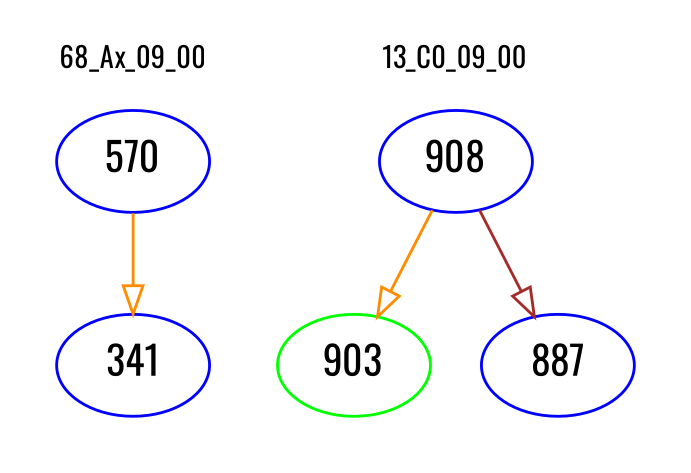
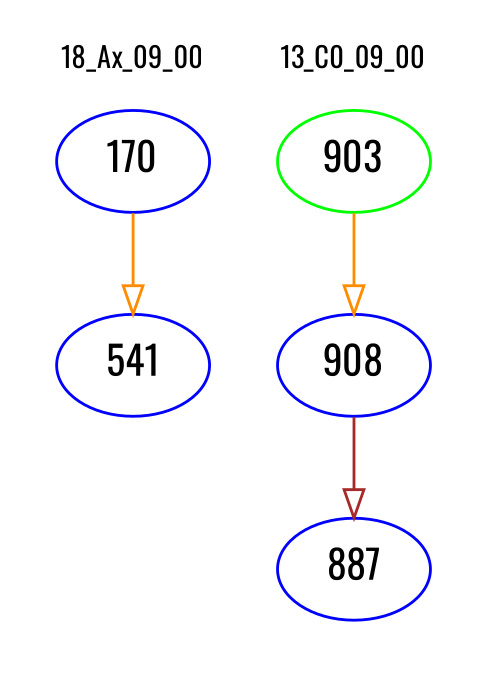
(133, 61) -> (133, 61)
(133, 161) -> (133, 161)
(411, 251) -> (354, 249)
(133, 365) -> (133, 365)
